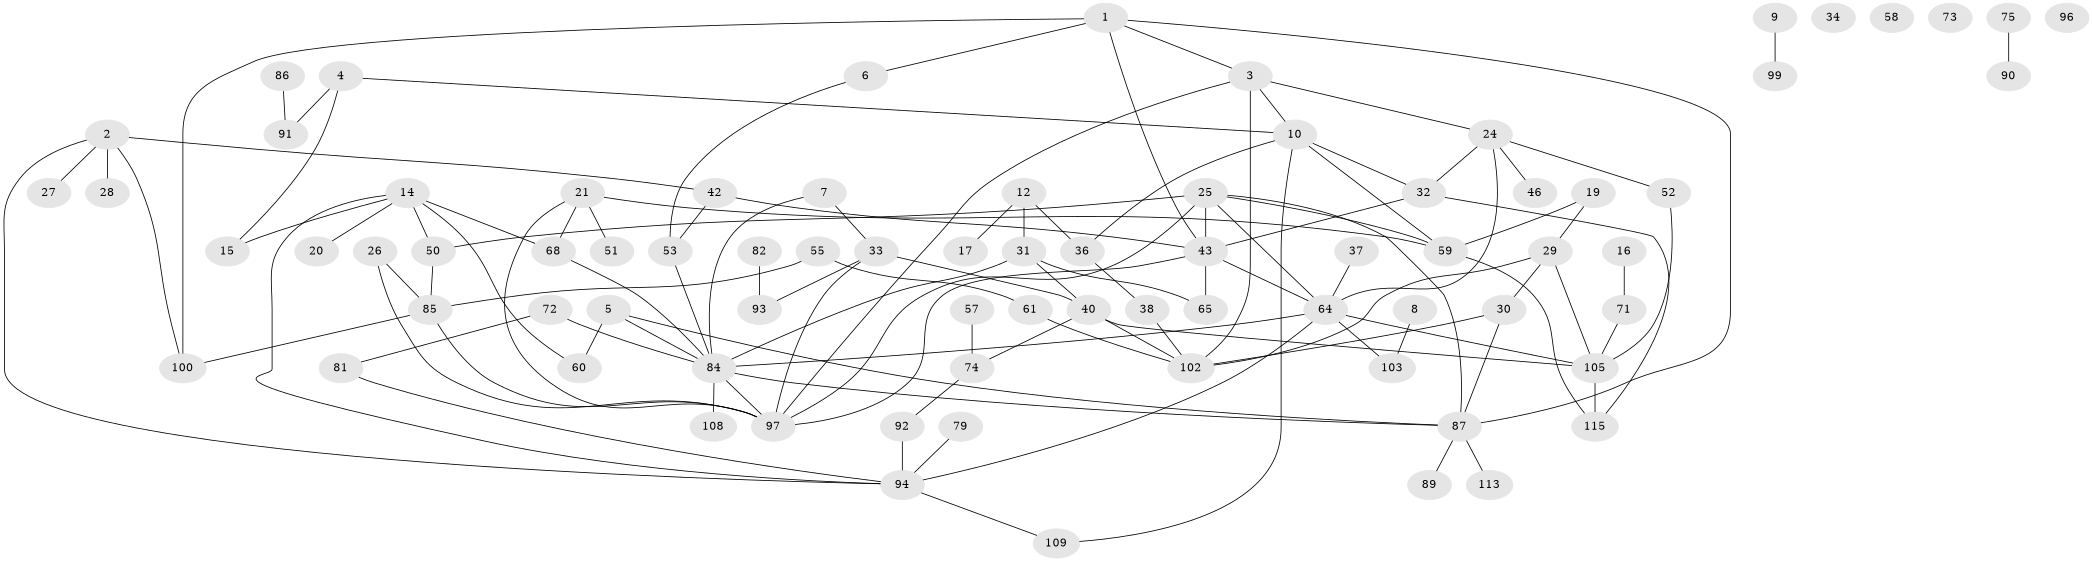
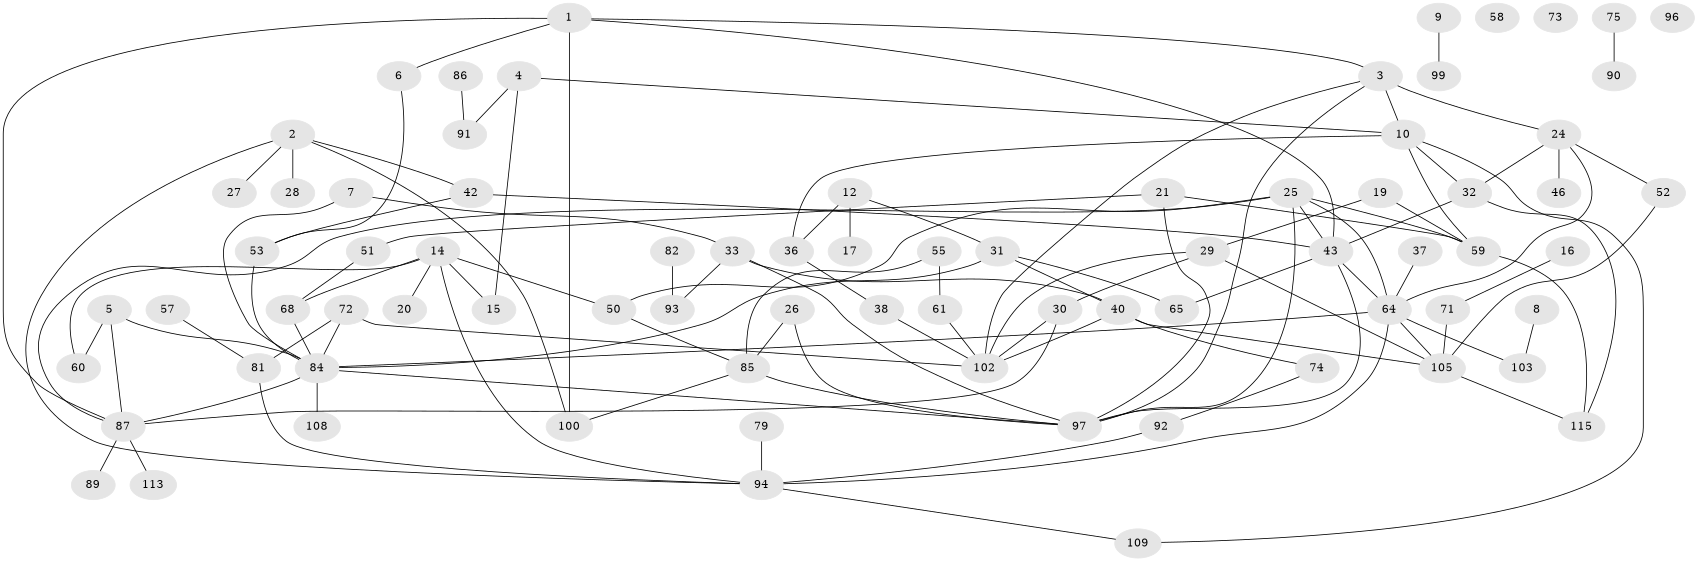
(1834, 18) -> none
(568, 222) -> (328, 281)
(972, 339) -> (203, 332)
none -> (662, 345)
